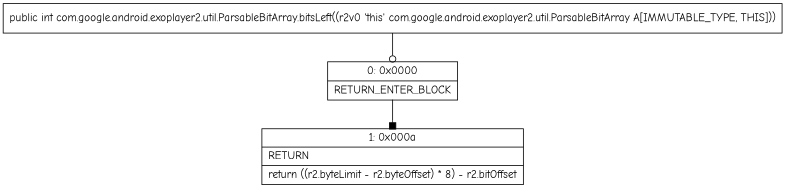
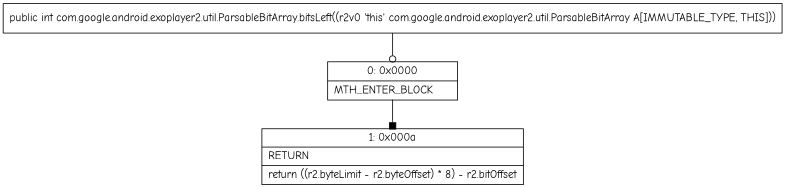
(393, 90) -> (383, 90)
